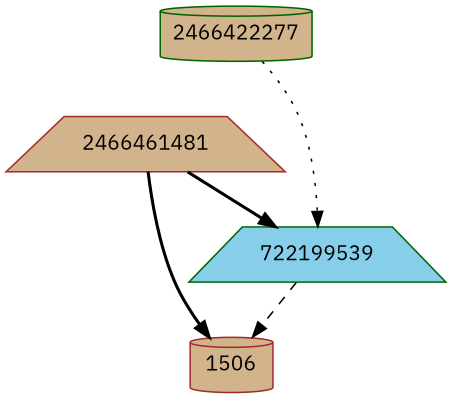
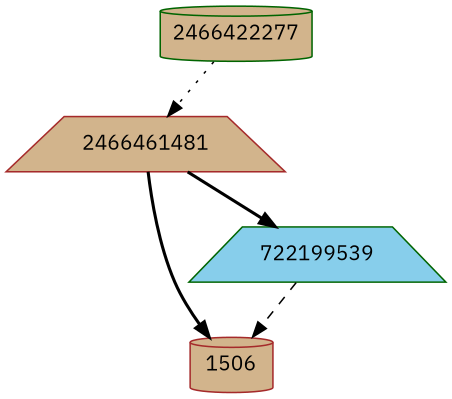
(304, 131) -> (196, 83)
